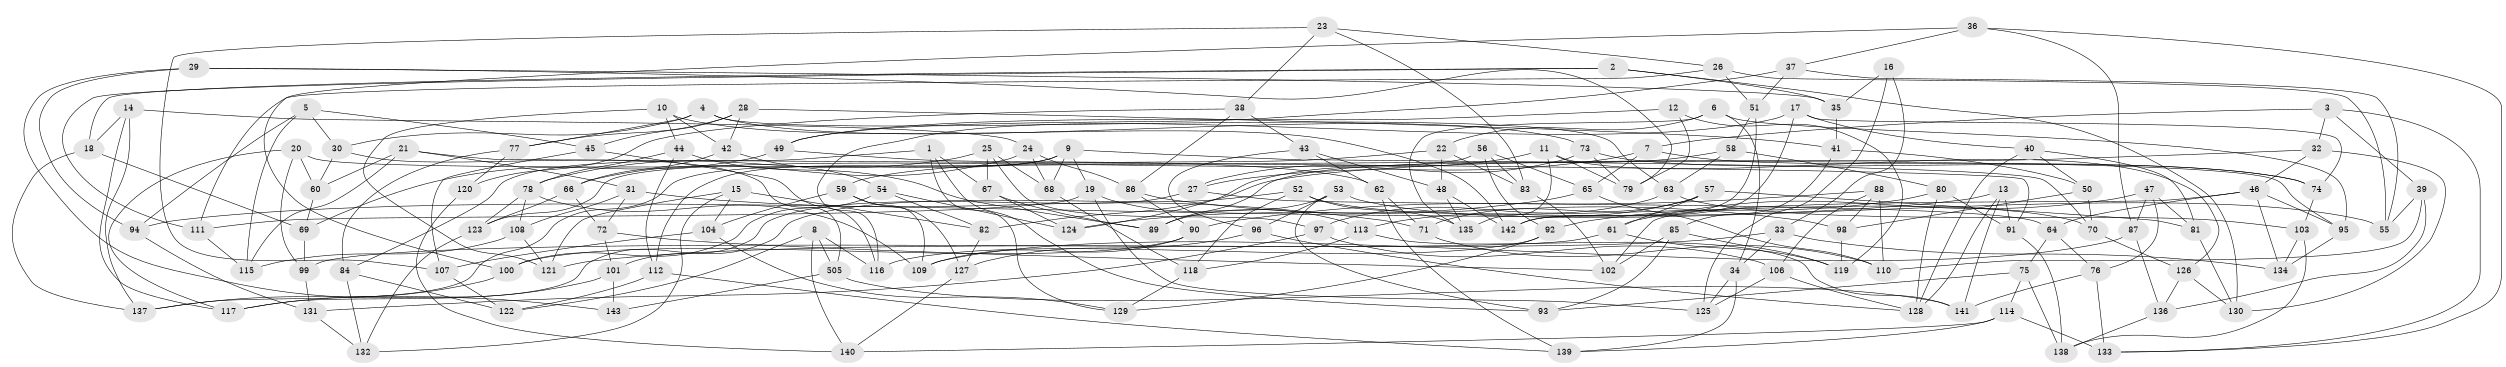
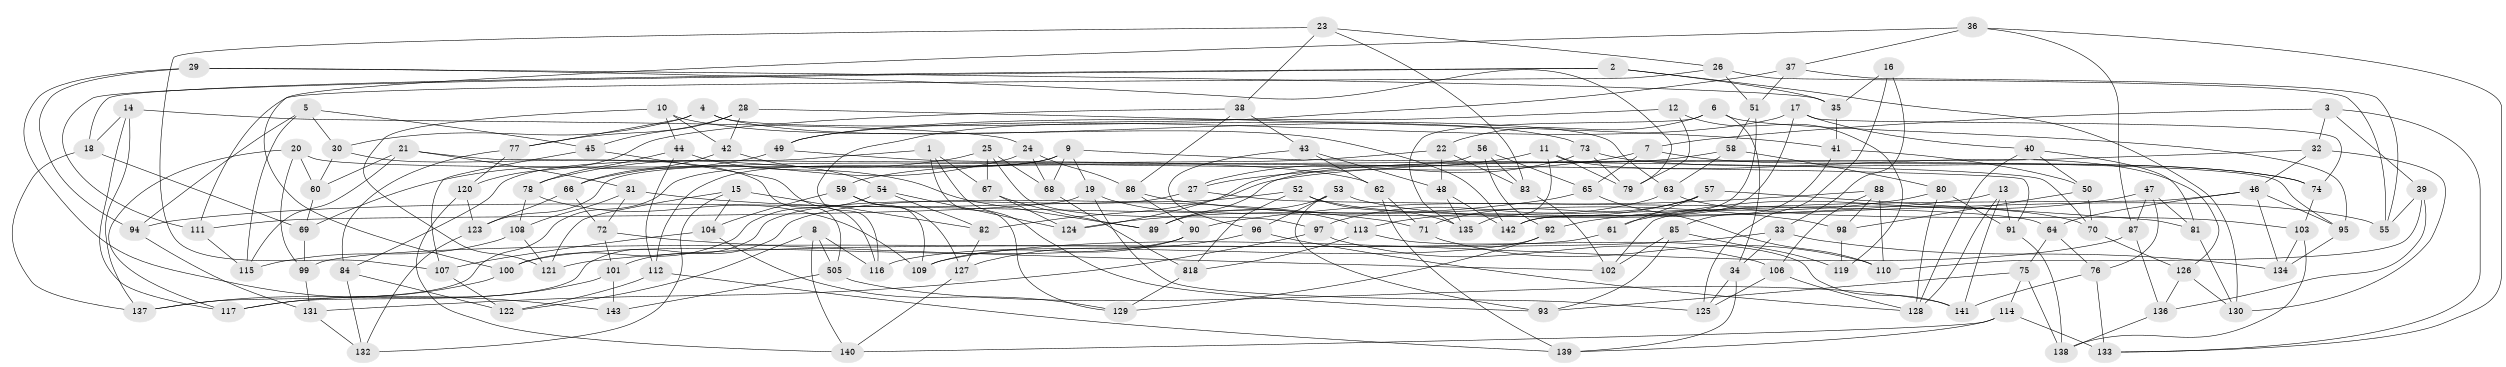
(502, 210) -> (471, 214)
(1728, 248) -> none
(1191, 271) -> (1191, 271)
